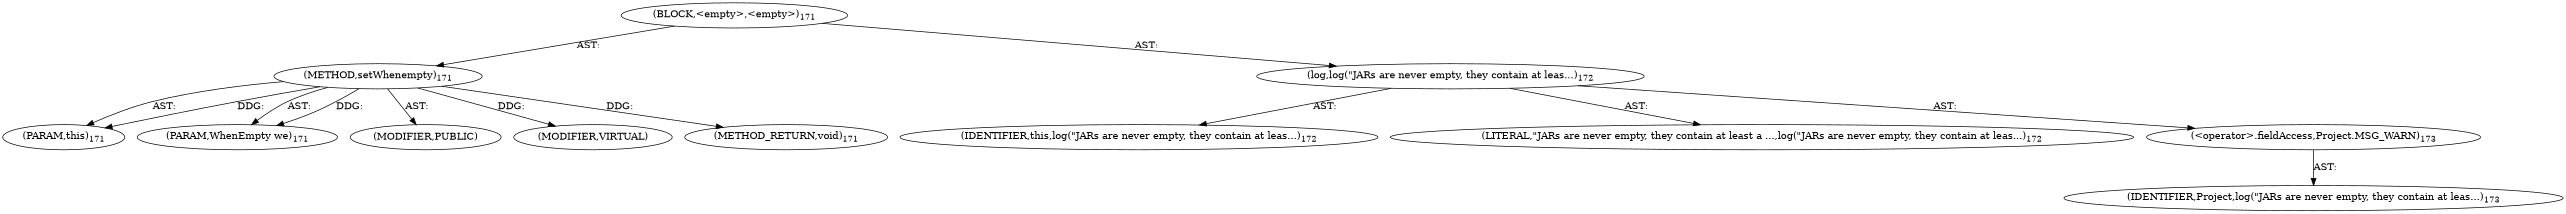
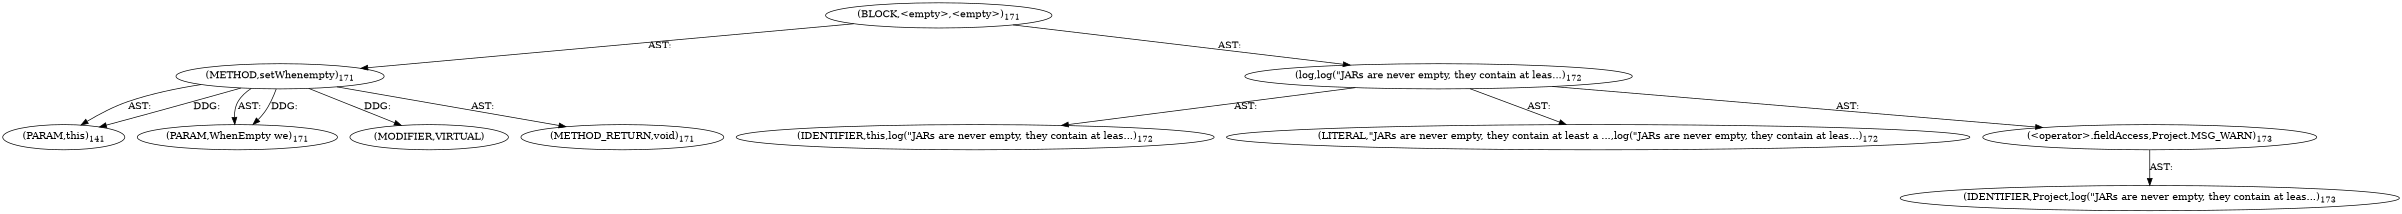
(621, 107) -> (484, 107)
(97, 136) -> (97, 136)
(426, 137) -> none
